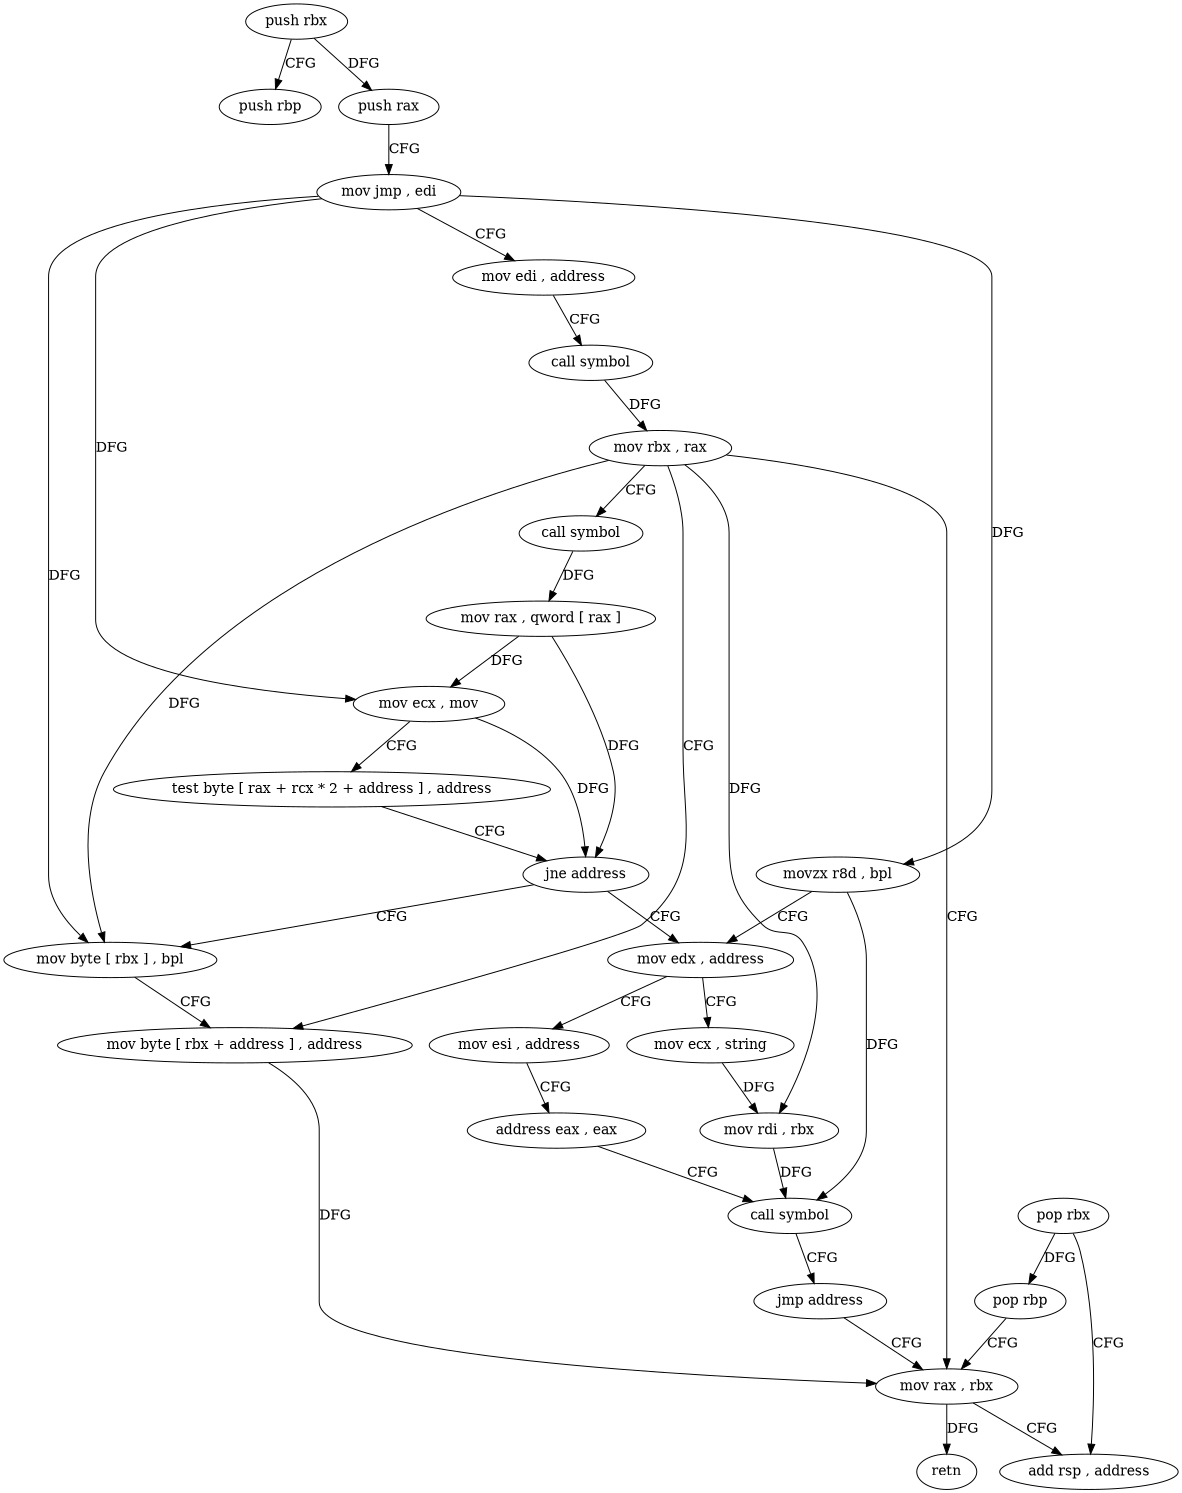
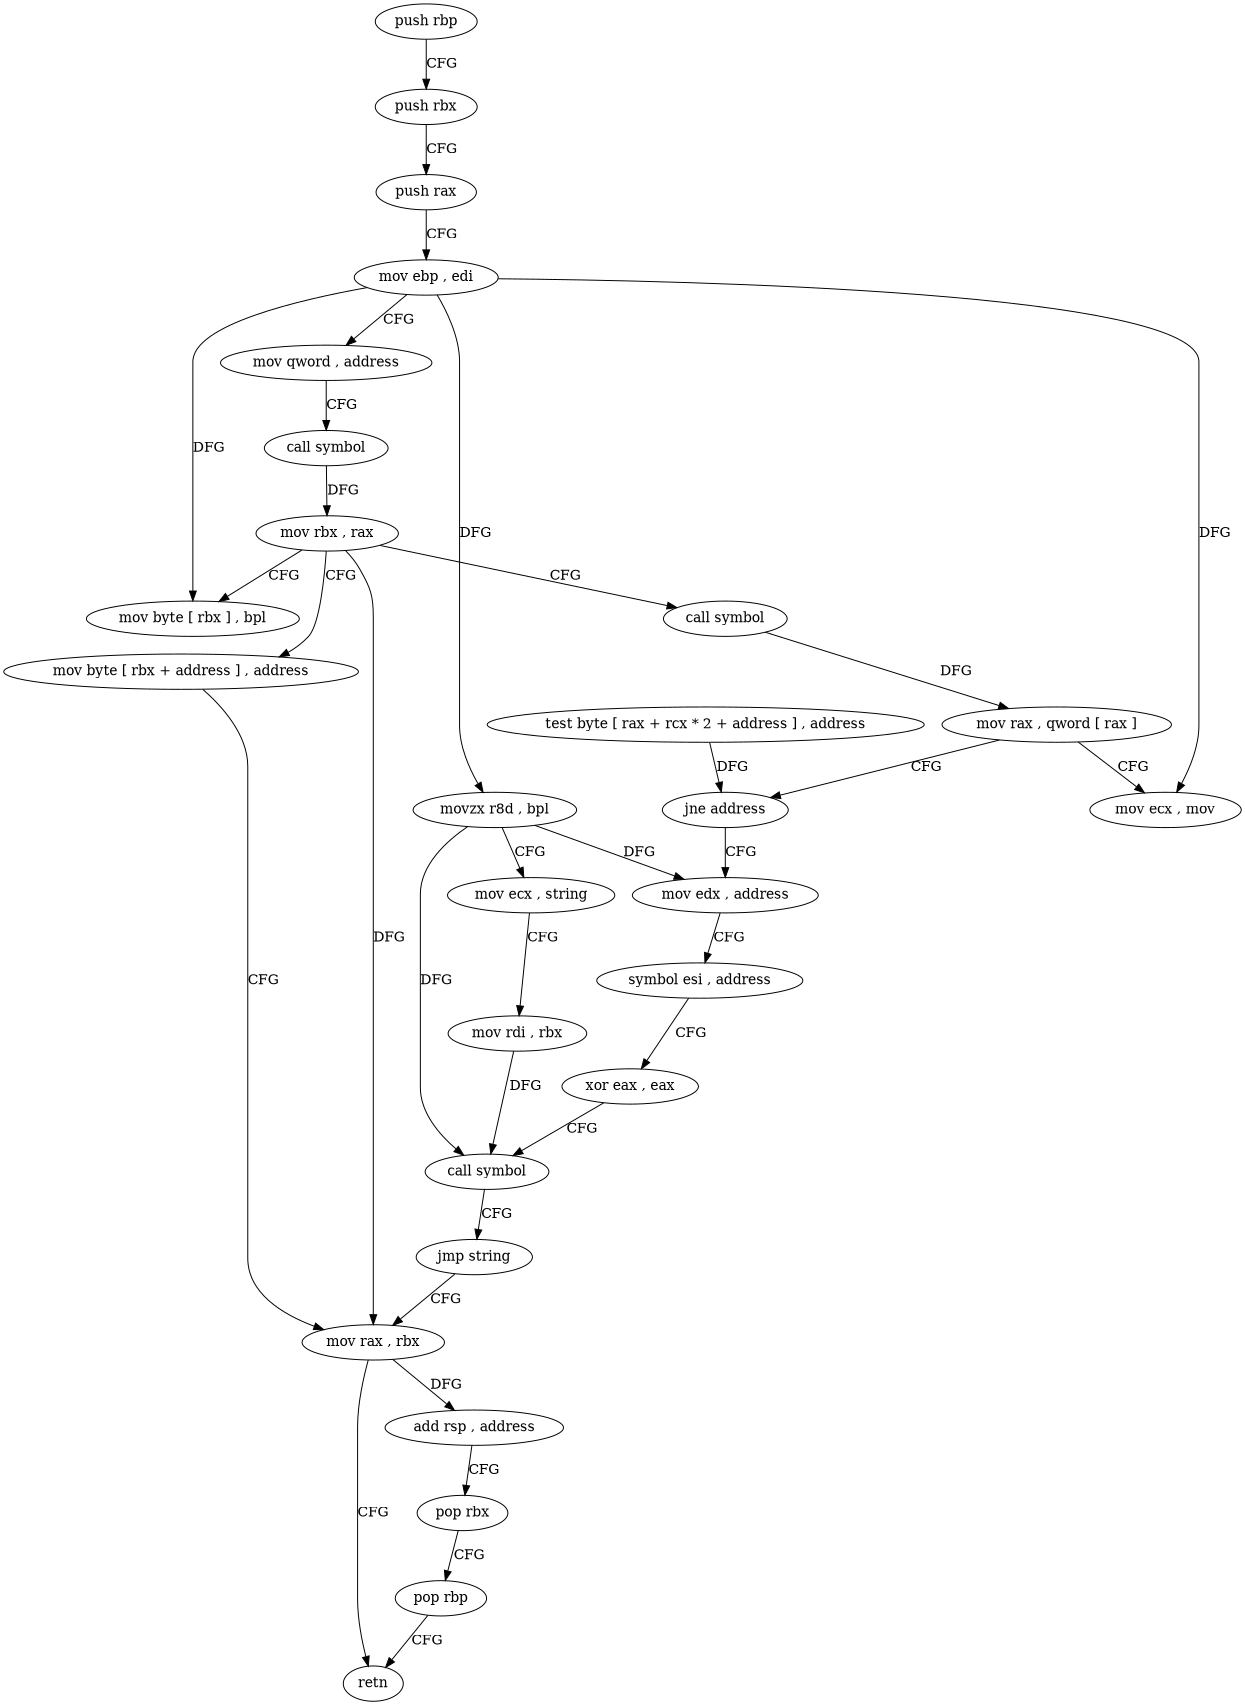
(285, 60) -> (426, 59)
(364, 64) -> (442, 150)
(389, 192) -> (426, 277)
(544, 277) -> (326, 363)
(507, 661) -> (1133, 767)
(184, 704) -> (284, 576)
(384, 743) -> none
(624, 747) -> (926, 767)
(553, 764) -> none
(729, 799) -> none
(490, 832) -> (733, 767)
(362, 915) -> none
(793, 917) -> (639, 853)
(962, 917) -> (389, 938)
(705, 998) -> (511, 848)
(168, 1000) -> none
(519, 1045) -> (700, 981)
(759, 1088) -> (543, 938)
(557, 1131) -> (630, 1086)
(335, 1216) -> (263, 981)
(1060, 1259) -> (469, 1556)
(820, 1301) -> (474, 1257)
(1092, 1338) -> (469, 1465)
(987, 1340) -> (410, 1638)
(963, 1429) -> (373, 1513)
(1042, 1429) -> (446, 1385)
